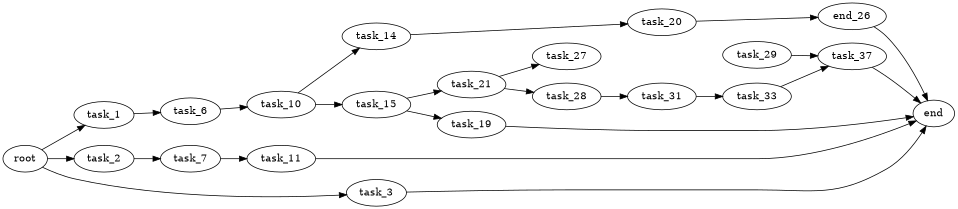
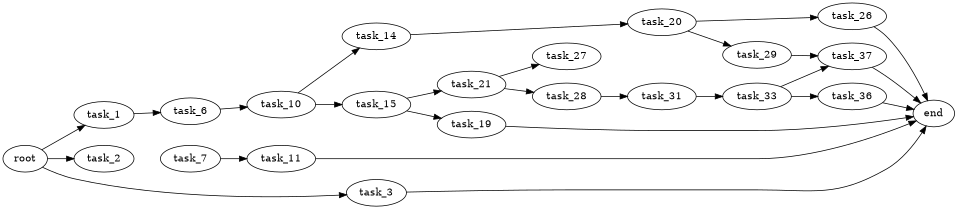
(852, 16) -> (852, 16)
none -> (706, 37)
none -> (852, 96)
(143, 159) -> none
